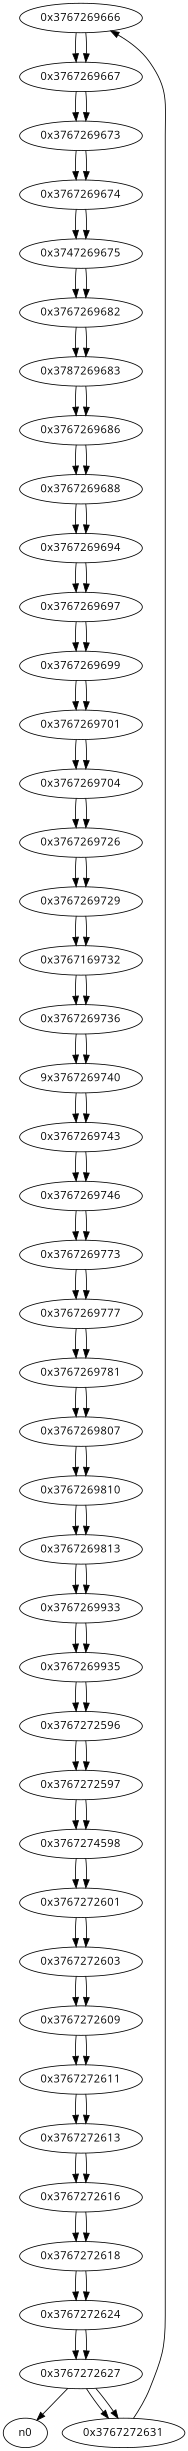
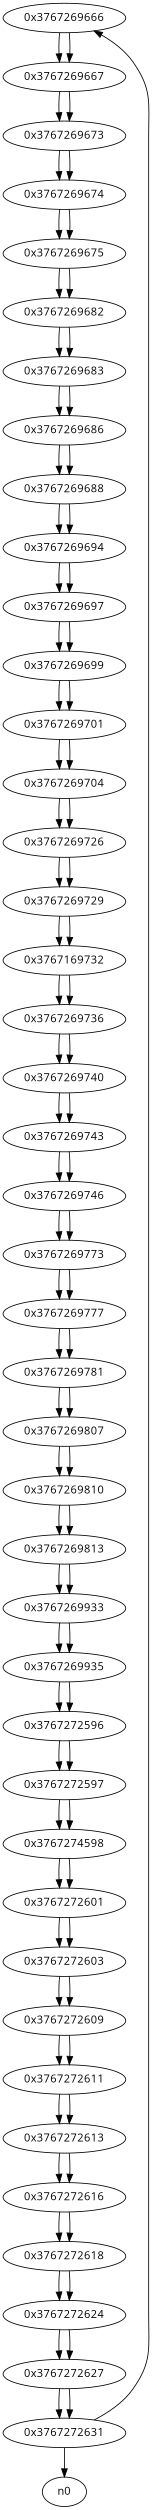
(81, 254) -> (64, 254)
(81, 371) -> (64, 371)
(81, 1078) -> (64, 1078)
(55, 2401) -> (64, 2458)
